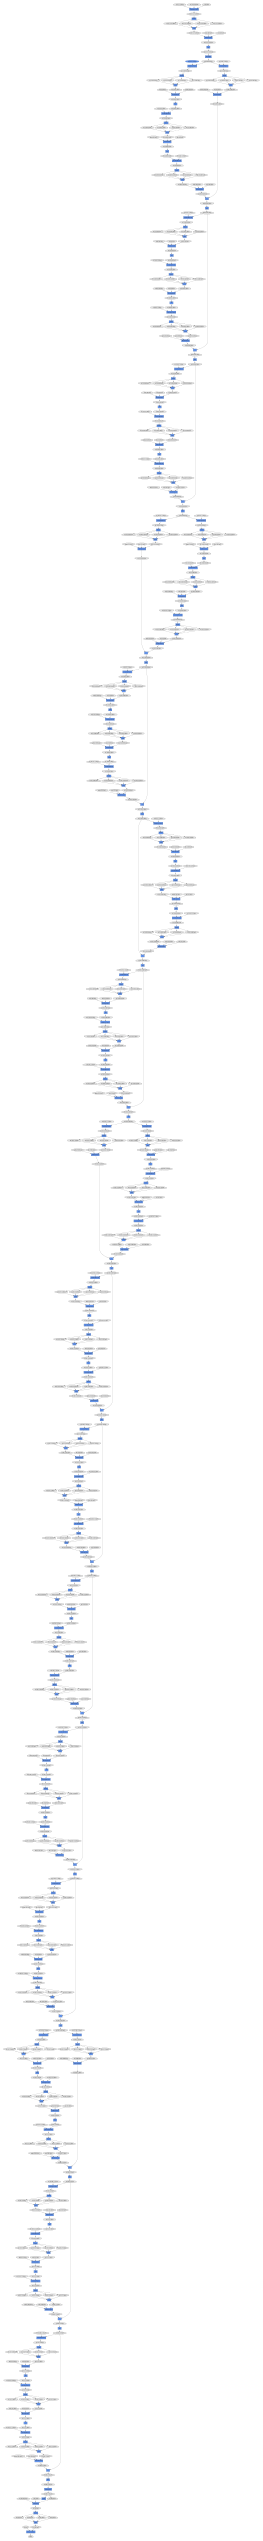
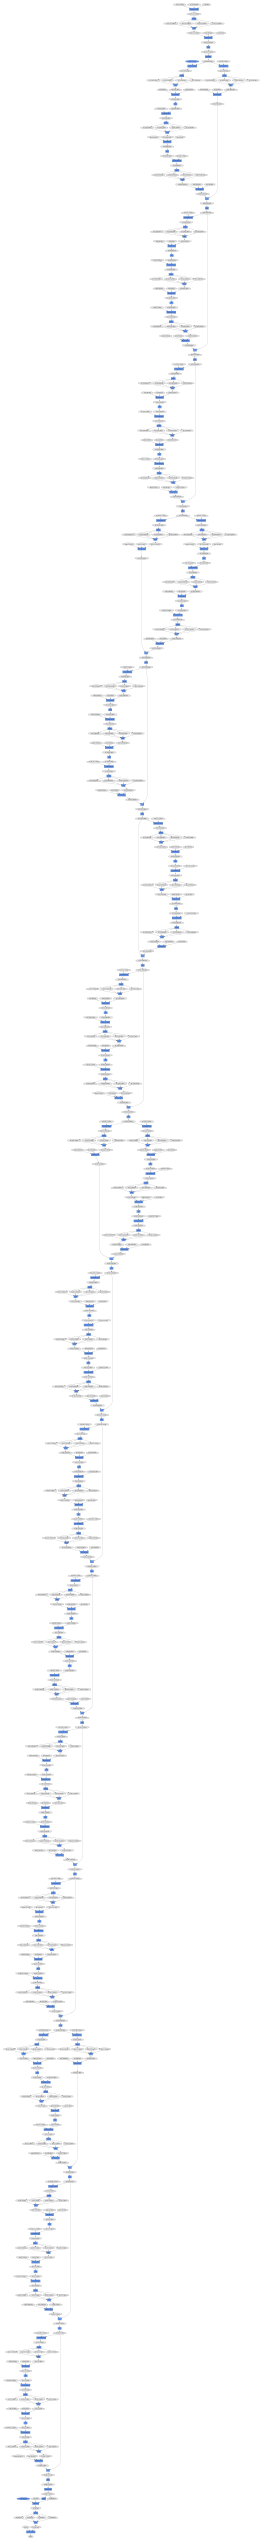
(23, 2499) -> (23, 2499)
